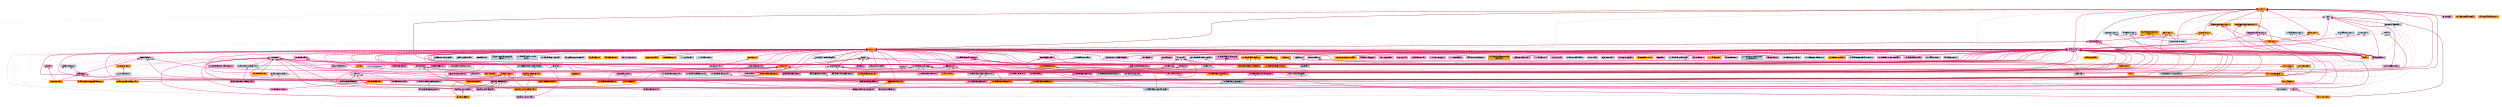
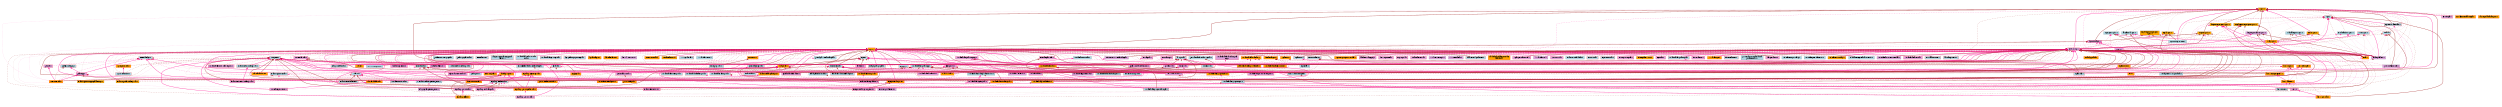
(1229, 80) -> (1229, 80)
